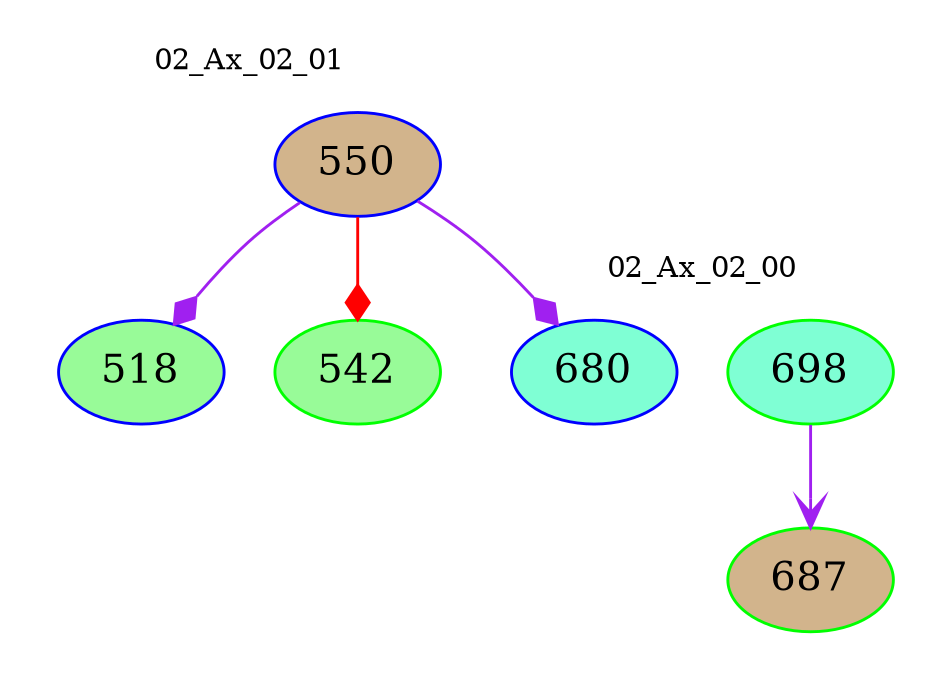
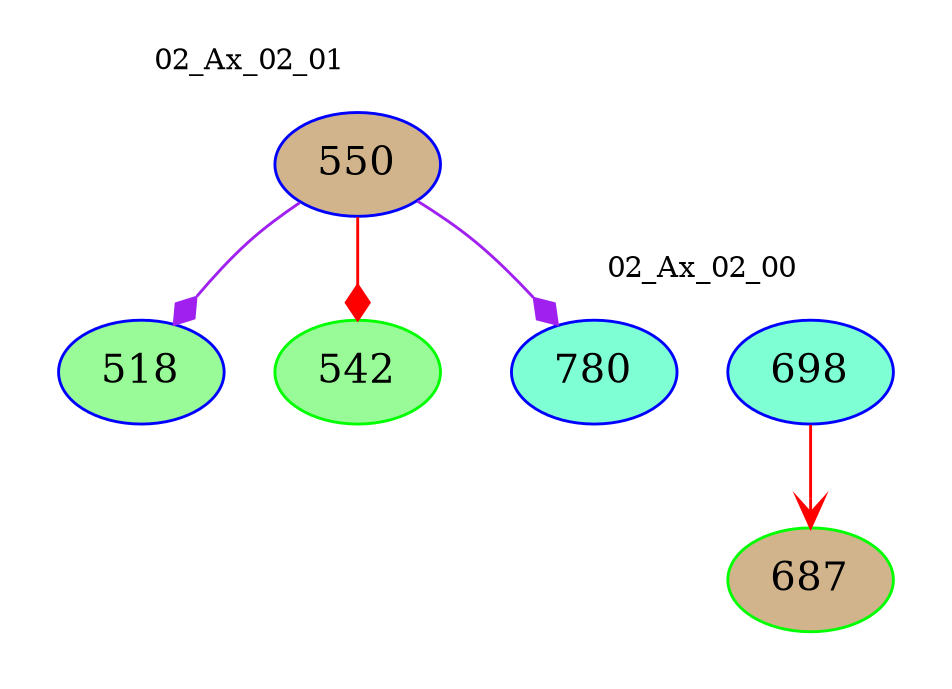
(594, 372) -> (594, 372)
(811, 372) -> (811, 372)
(811, 462) -> (811, 462)
